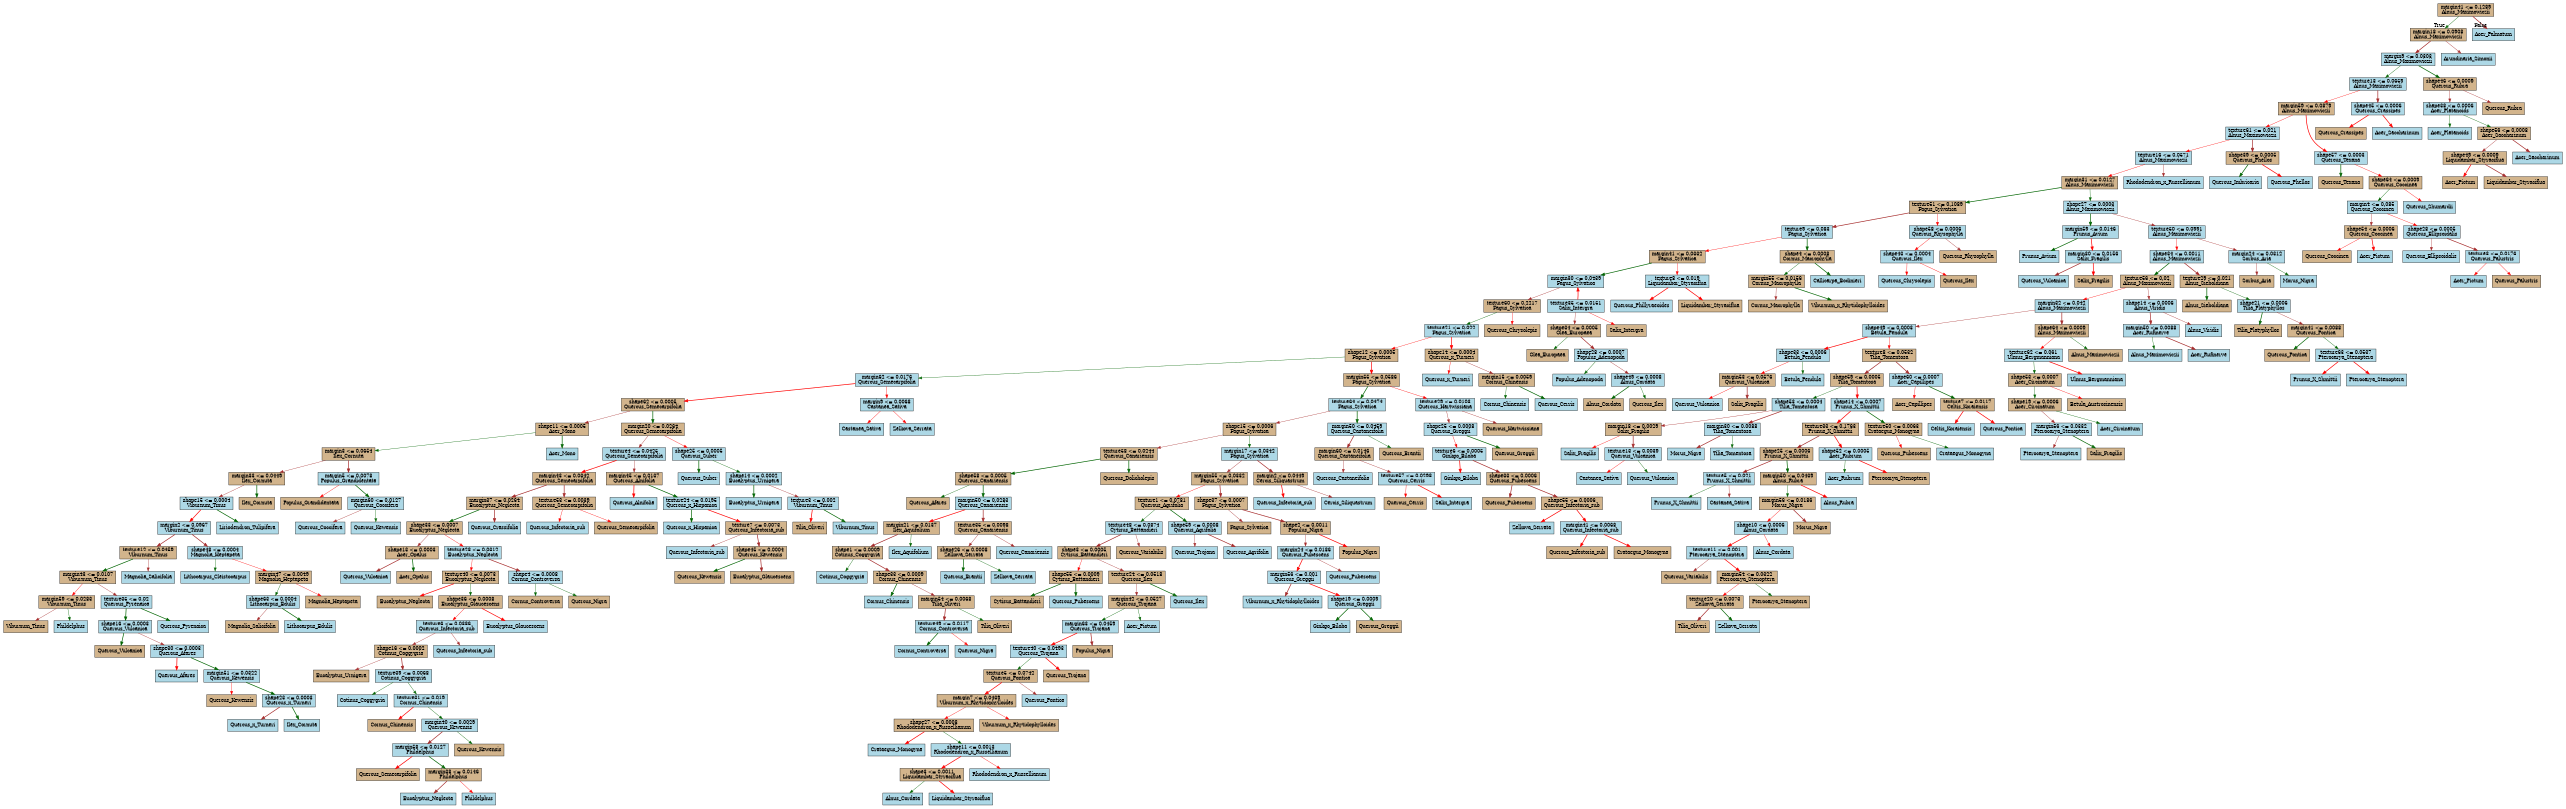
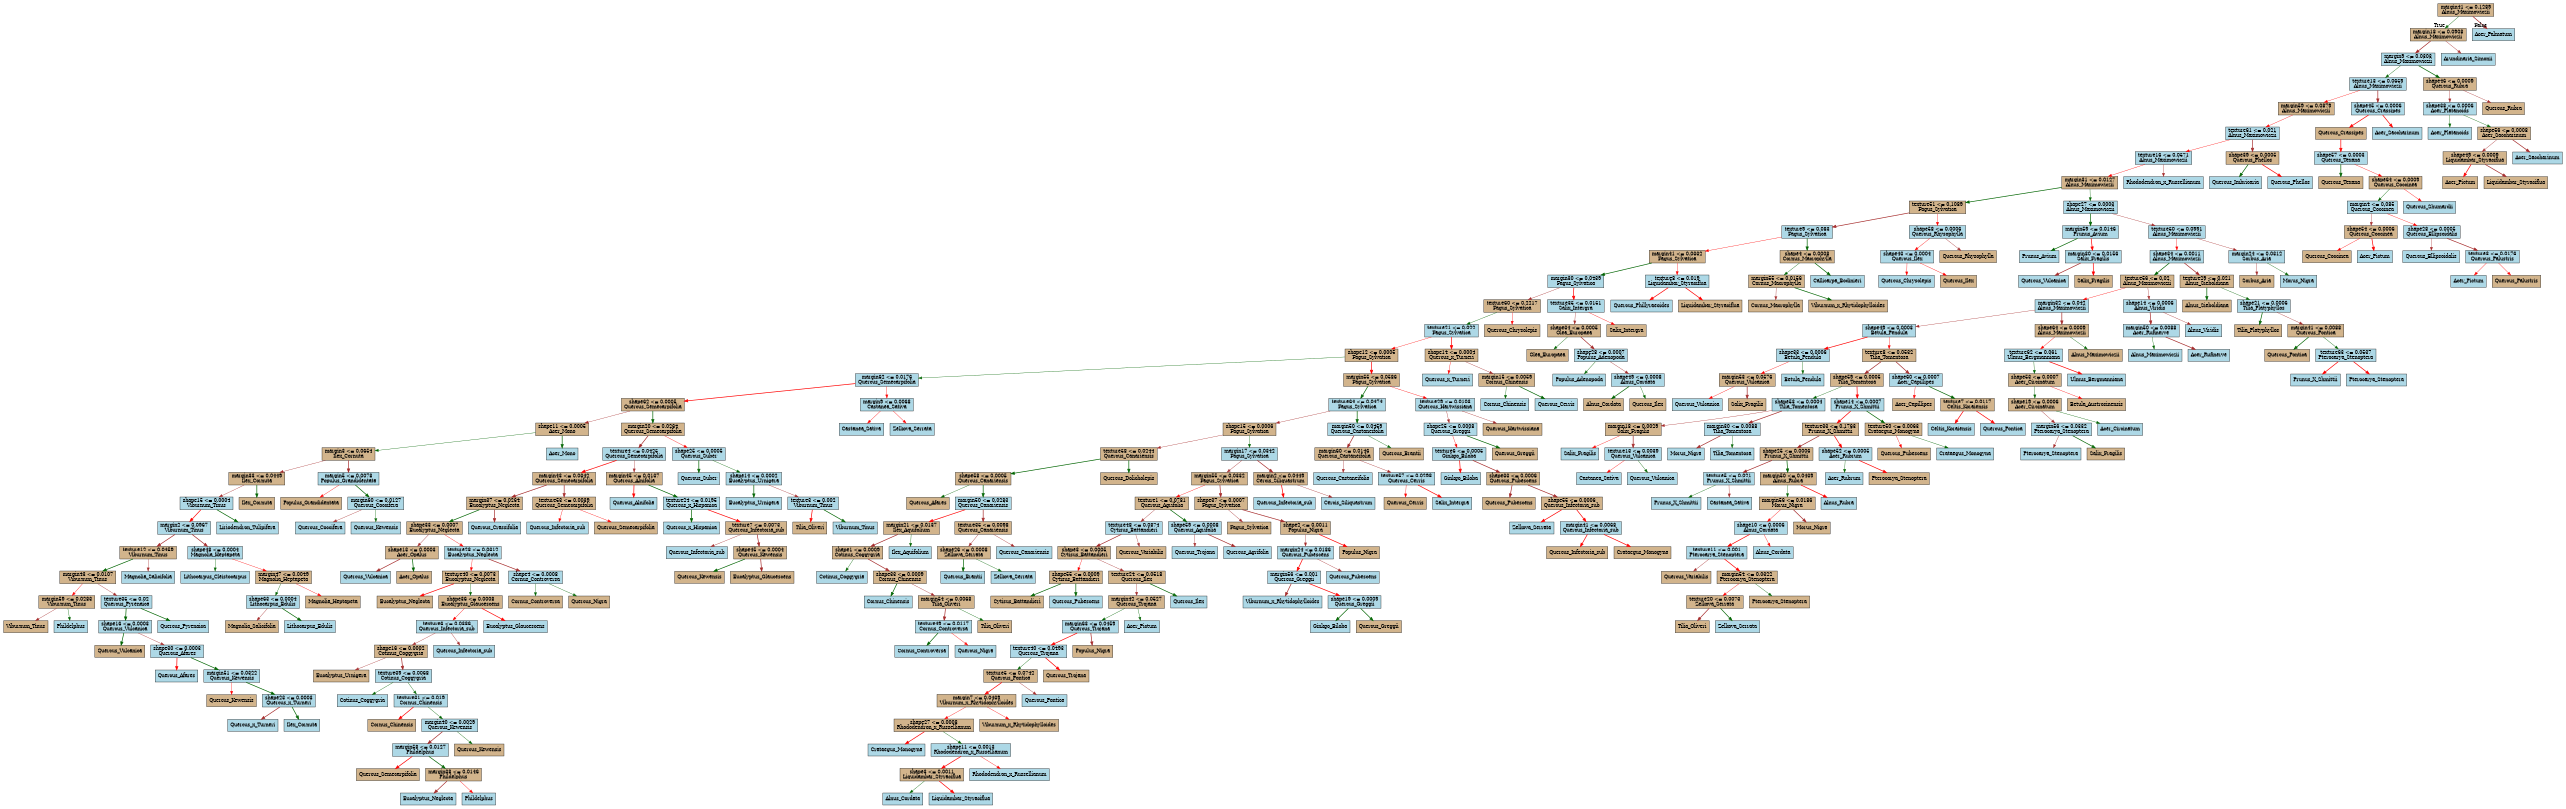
(2310, 135) -> (2341, 144)
(1578, 295) -> (1574, 292)
(645, 440) -> (645, 440)
(1149, 515) -> (1149, 515)
